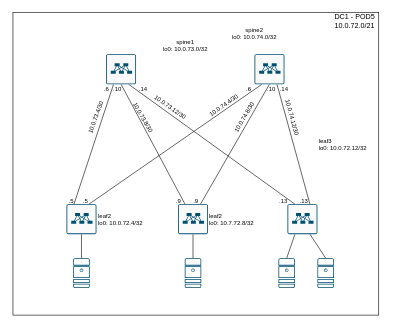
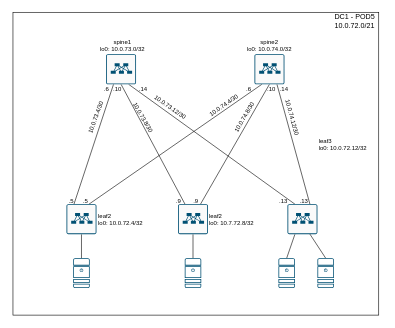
(254, 33) -> (269, 45)
(185, 45) -> (122, 45)
